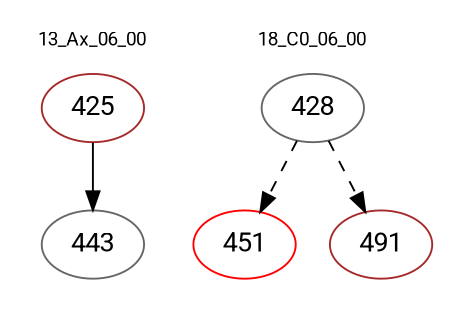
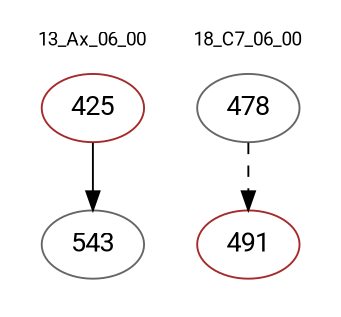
(313, 41) -> (248, 41)
(313, 108) -> (248, 108)
(93, 245) -> (93, 245)
(245, 245) -> none
